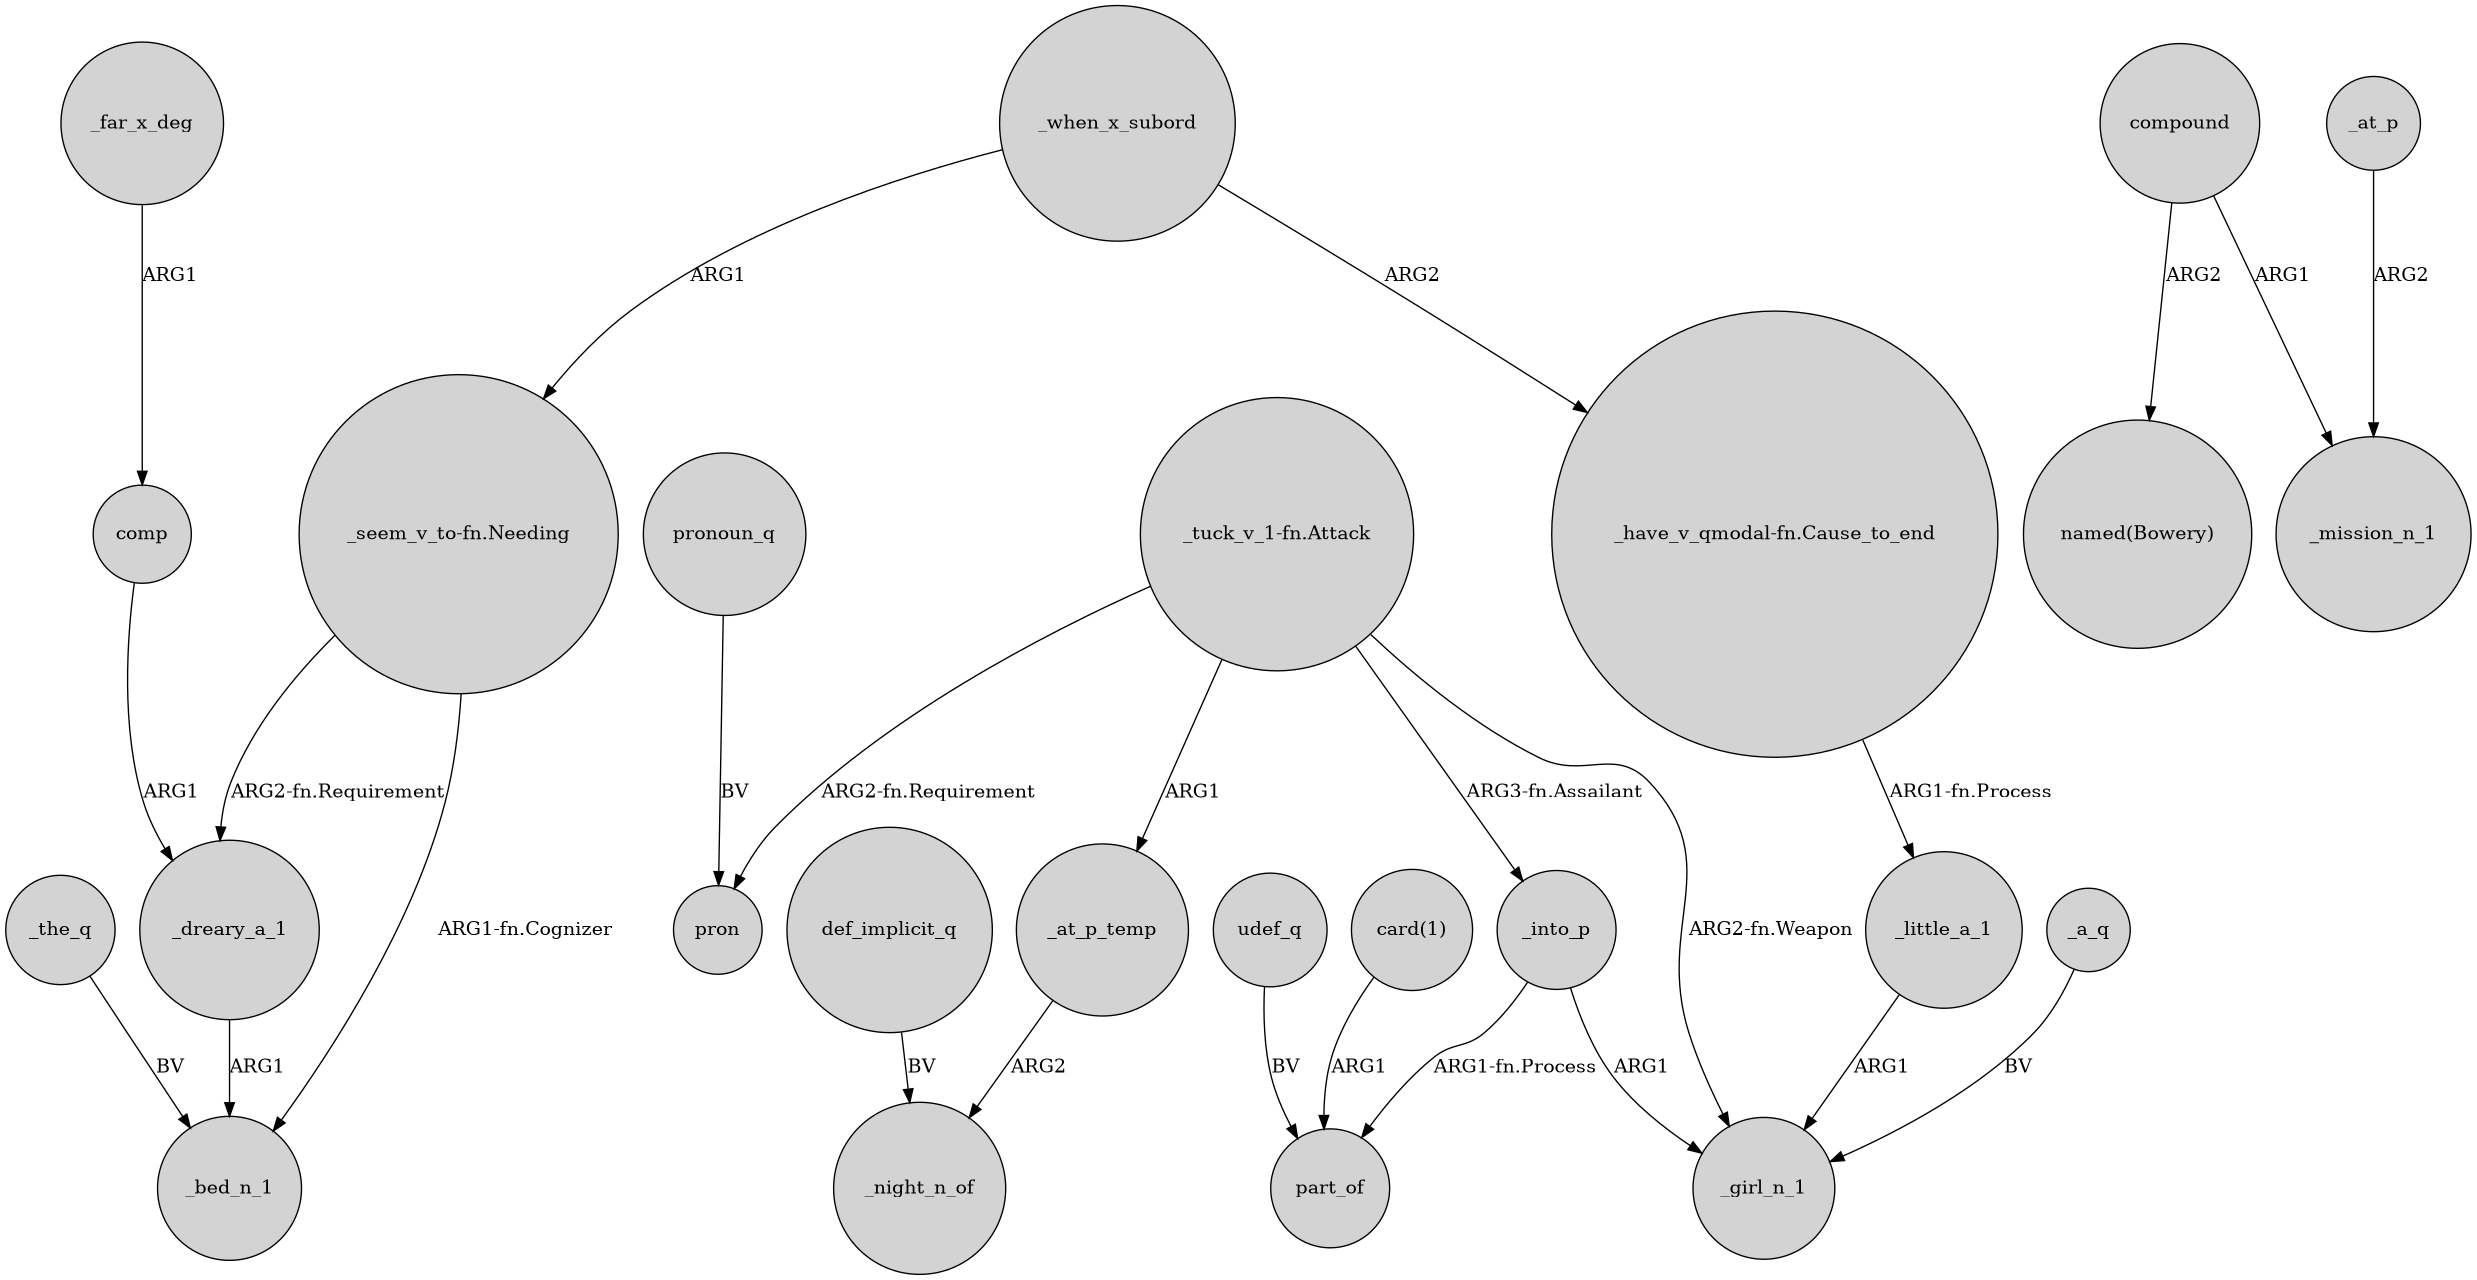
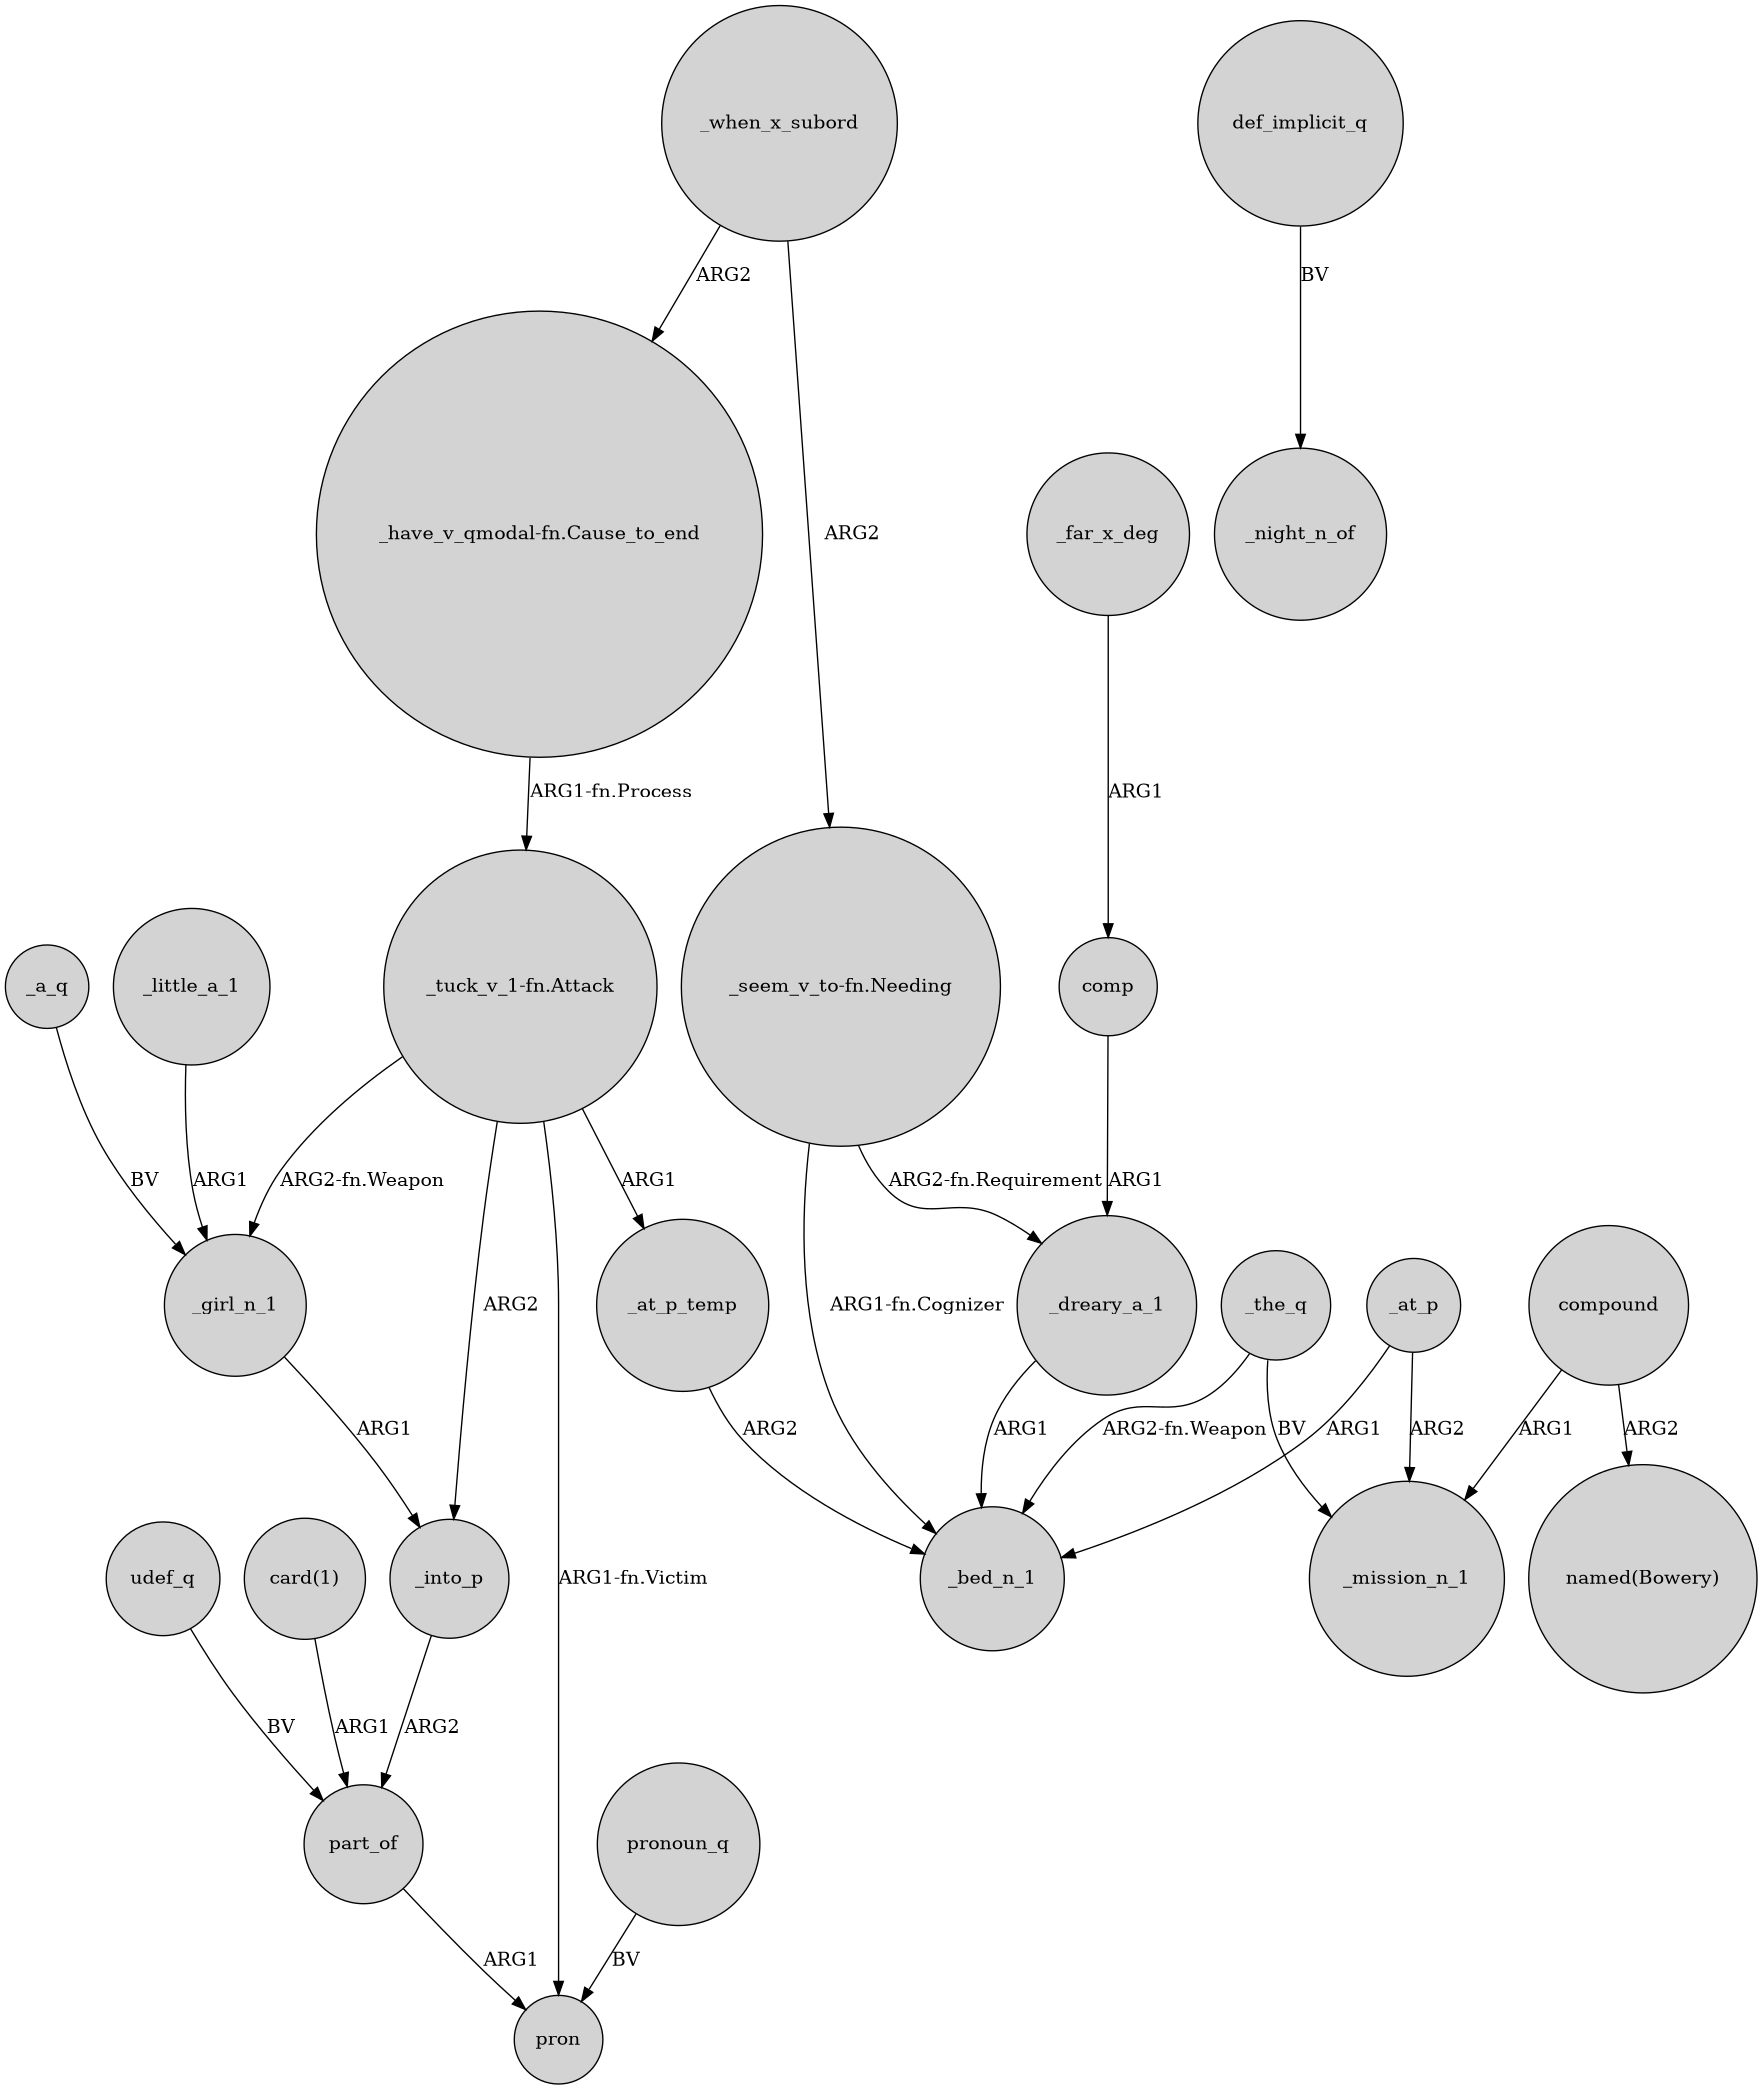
(718, 276) -> (852, 534)
(929, 792) -> (634, 1579)
(1555, 792) -> (512, 1305)
(1885, 793) -> (528, 797)
(1015, 1053) -> (795, 1485)
(170, 1068) -> (1185, 1430)
(1516, 1068) -> (432, 1728)
(1615, 1079) -> (352, 1433)
none -> (1277, 1440)
none -> (1251, 1476)
none -> (458, 1946)
